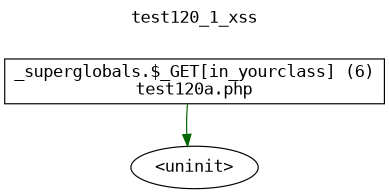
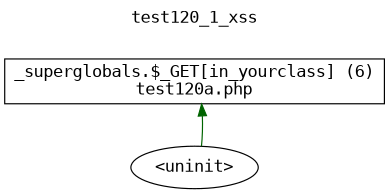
(187, 119) -> (202, 131)
